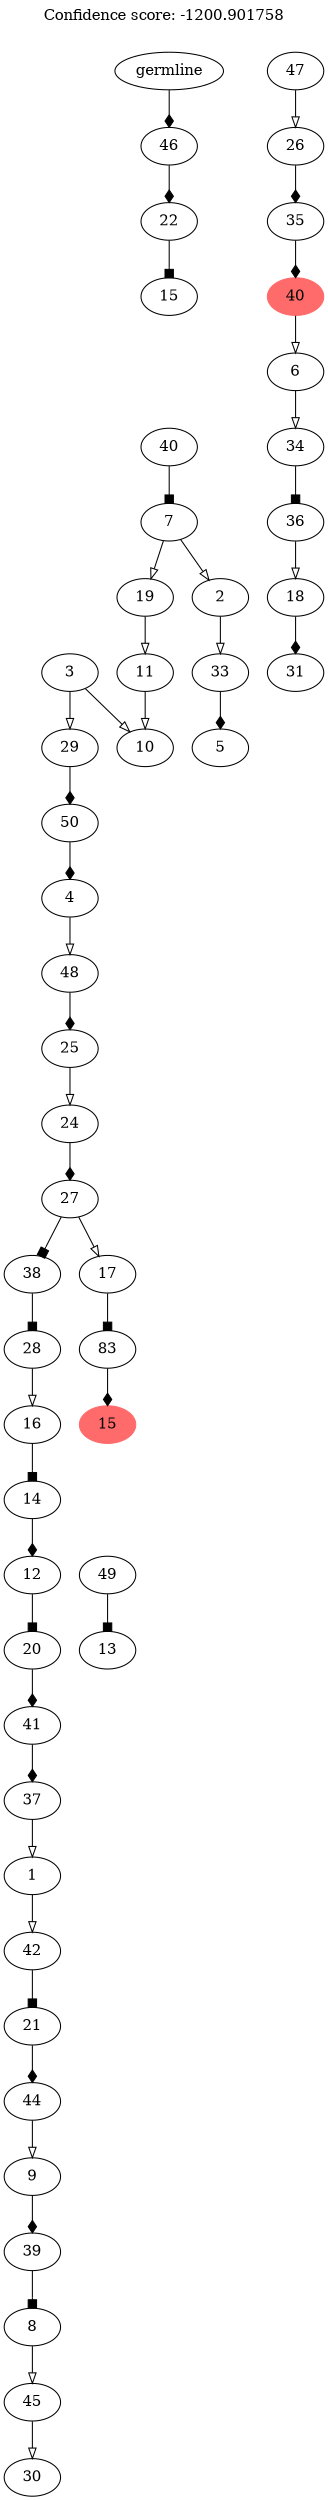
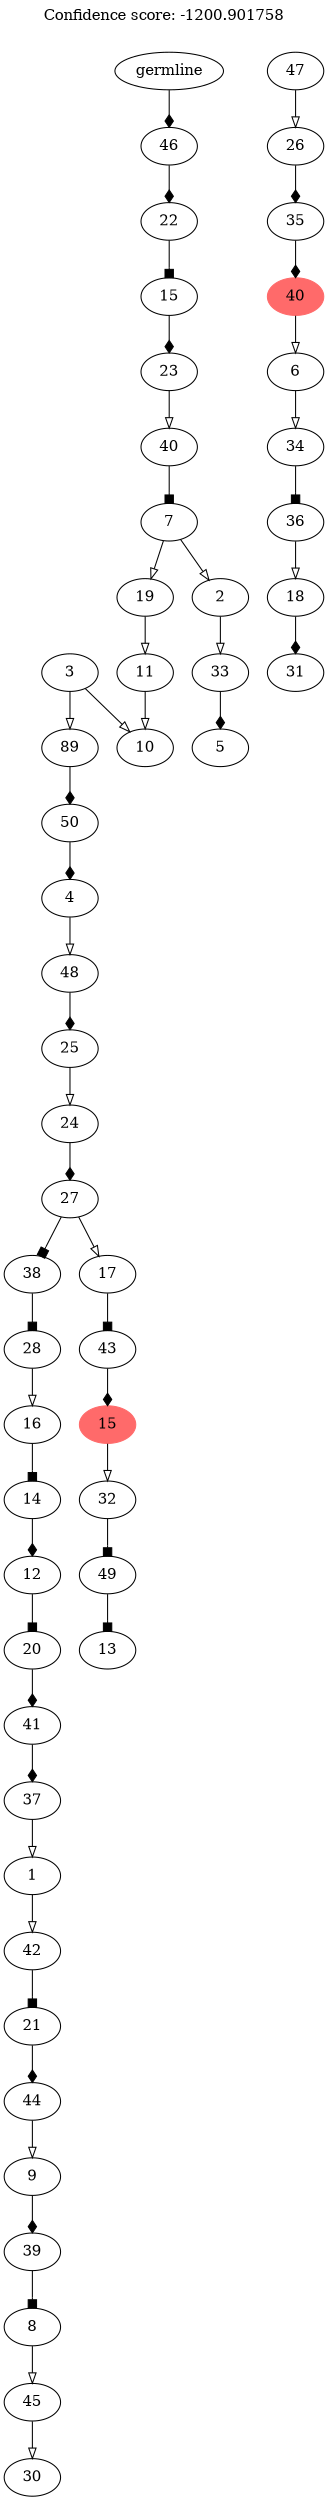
none -> (169, 372)
(70, 748) -> (70, 748)
(108, 1349) -> (108, 1349)
none -> (108, 1500)
